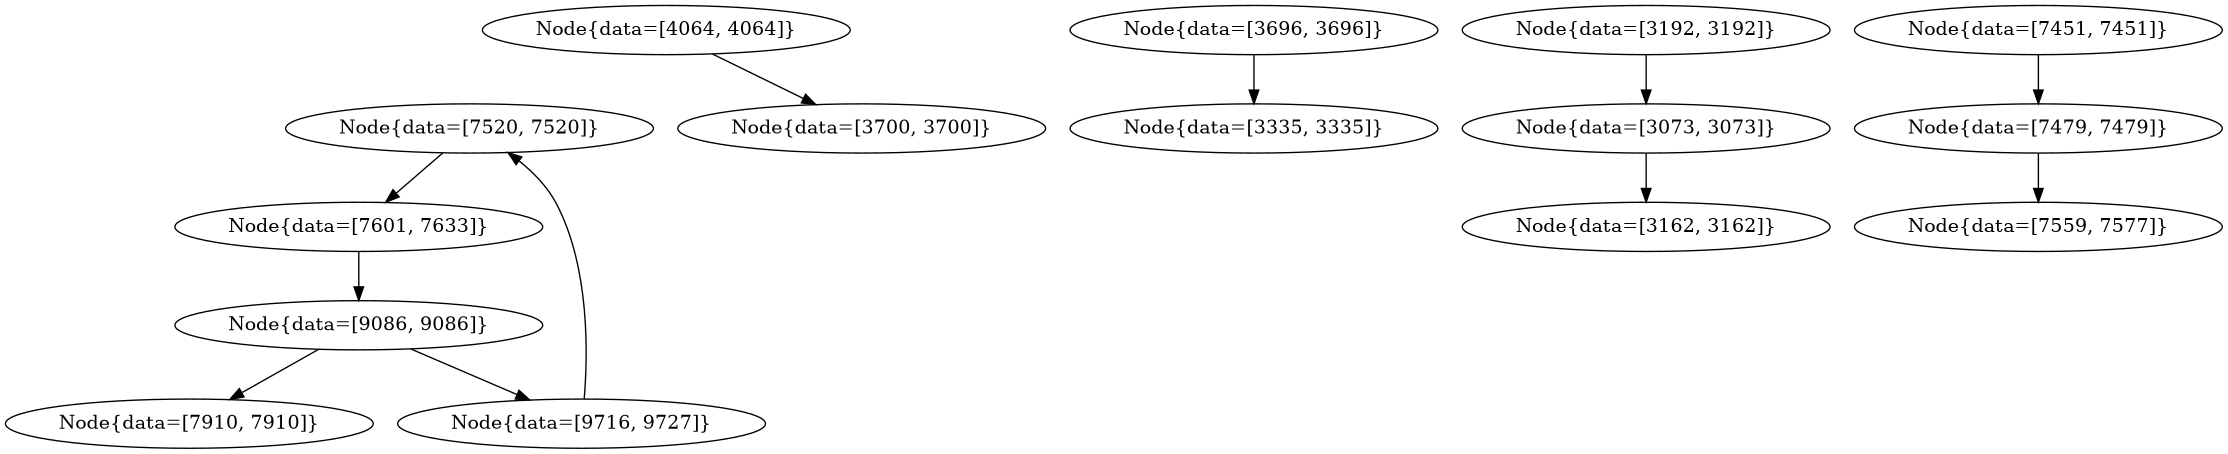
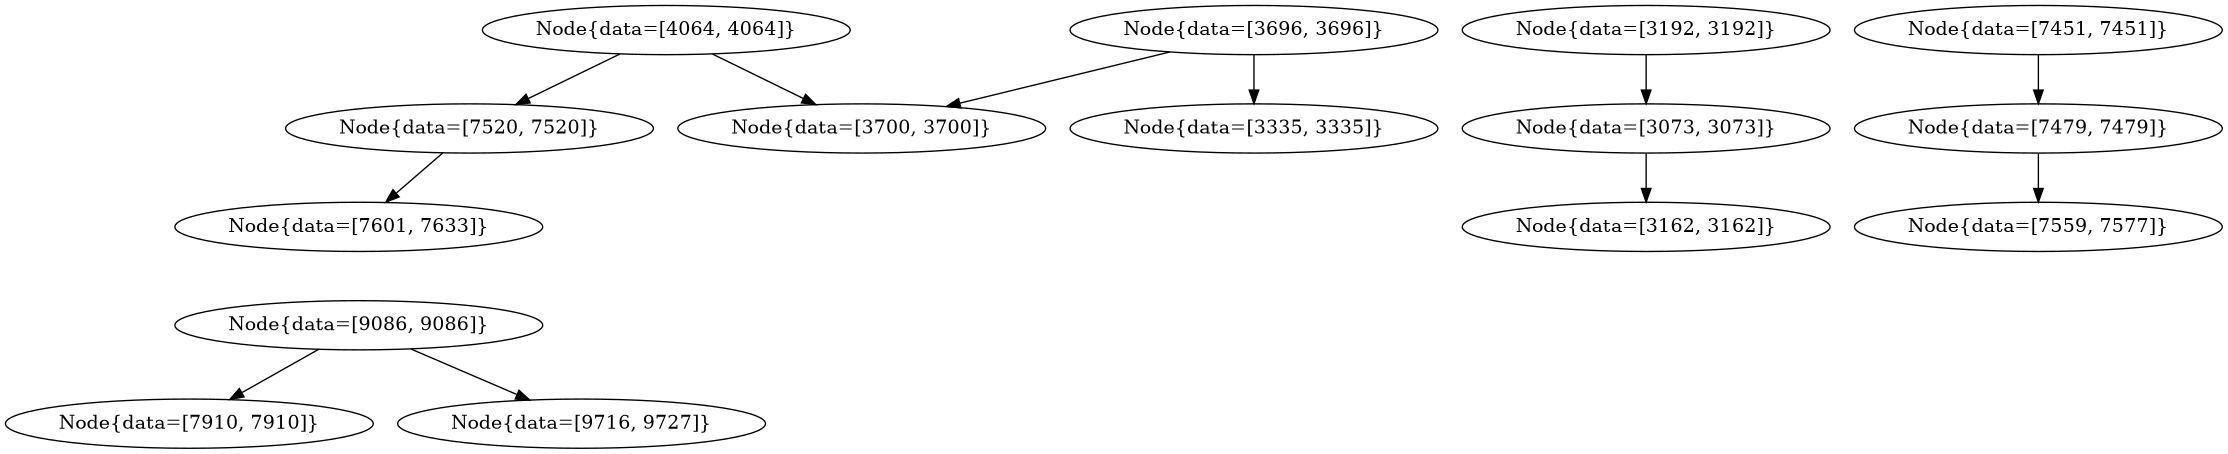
none -> (1065, 78)
(359, 269) -> none
(579, 271) -> (574, 76)
